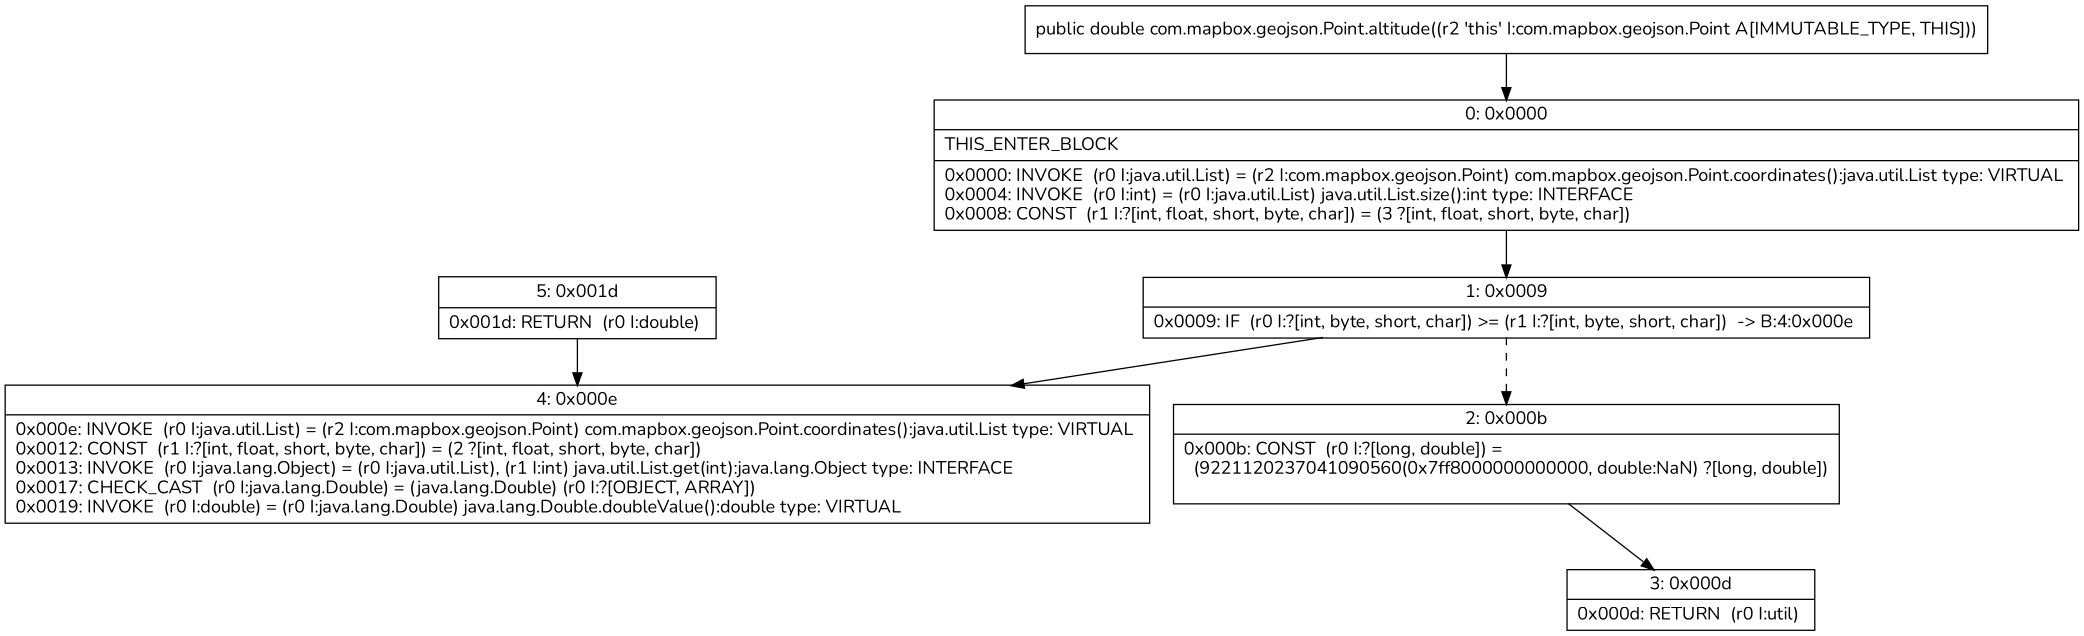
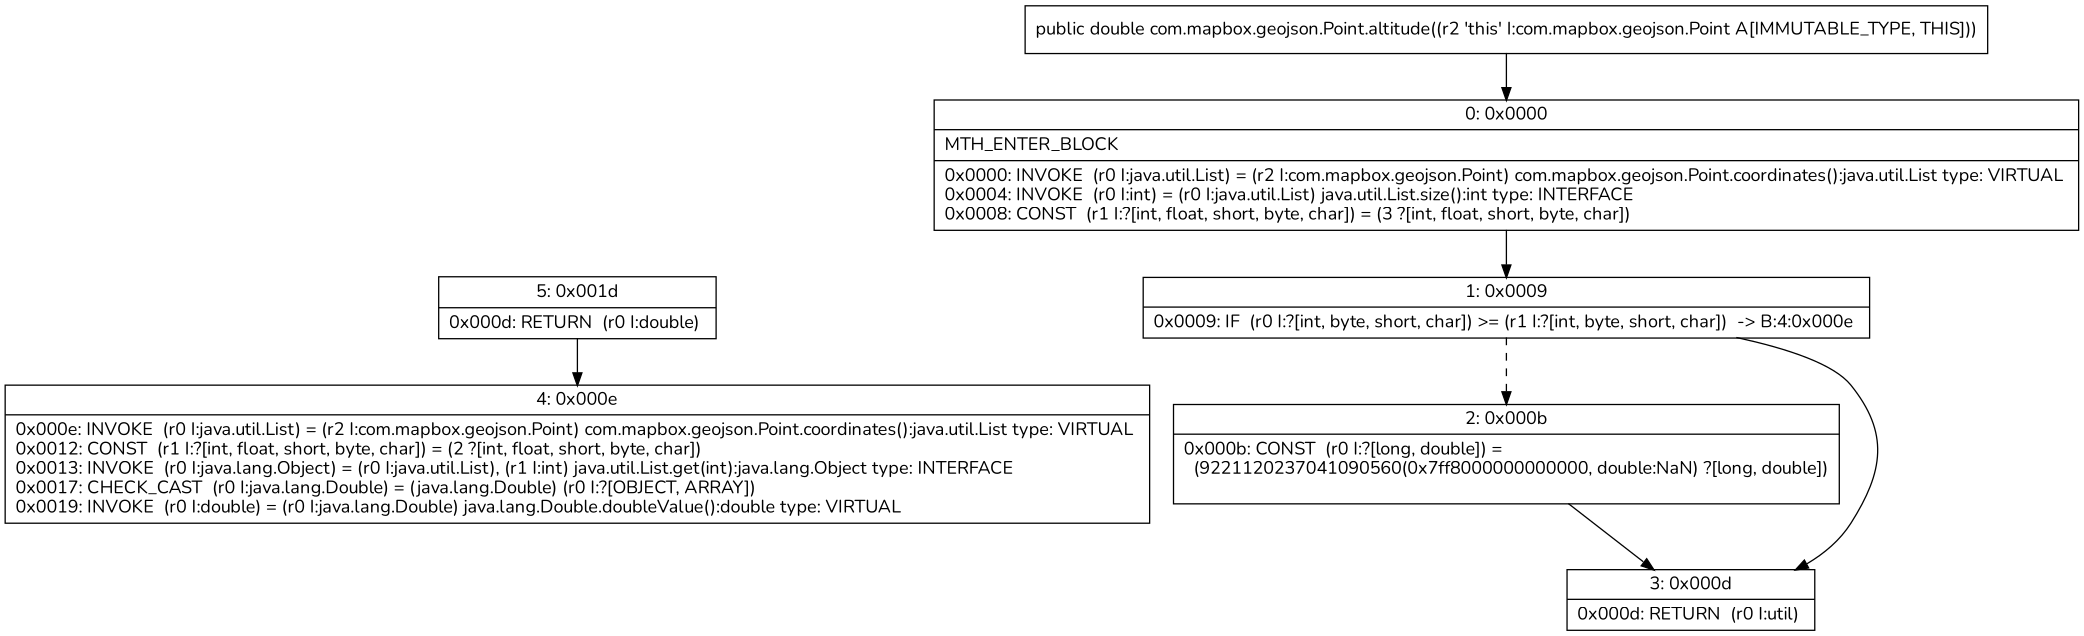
(1032, 145) -> (1032, 145)
(577, 323) -> (577, 323)
(1173, 361) -> (1872, 422)
